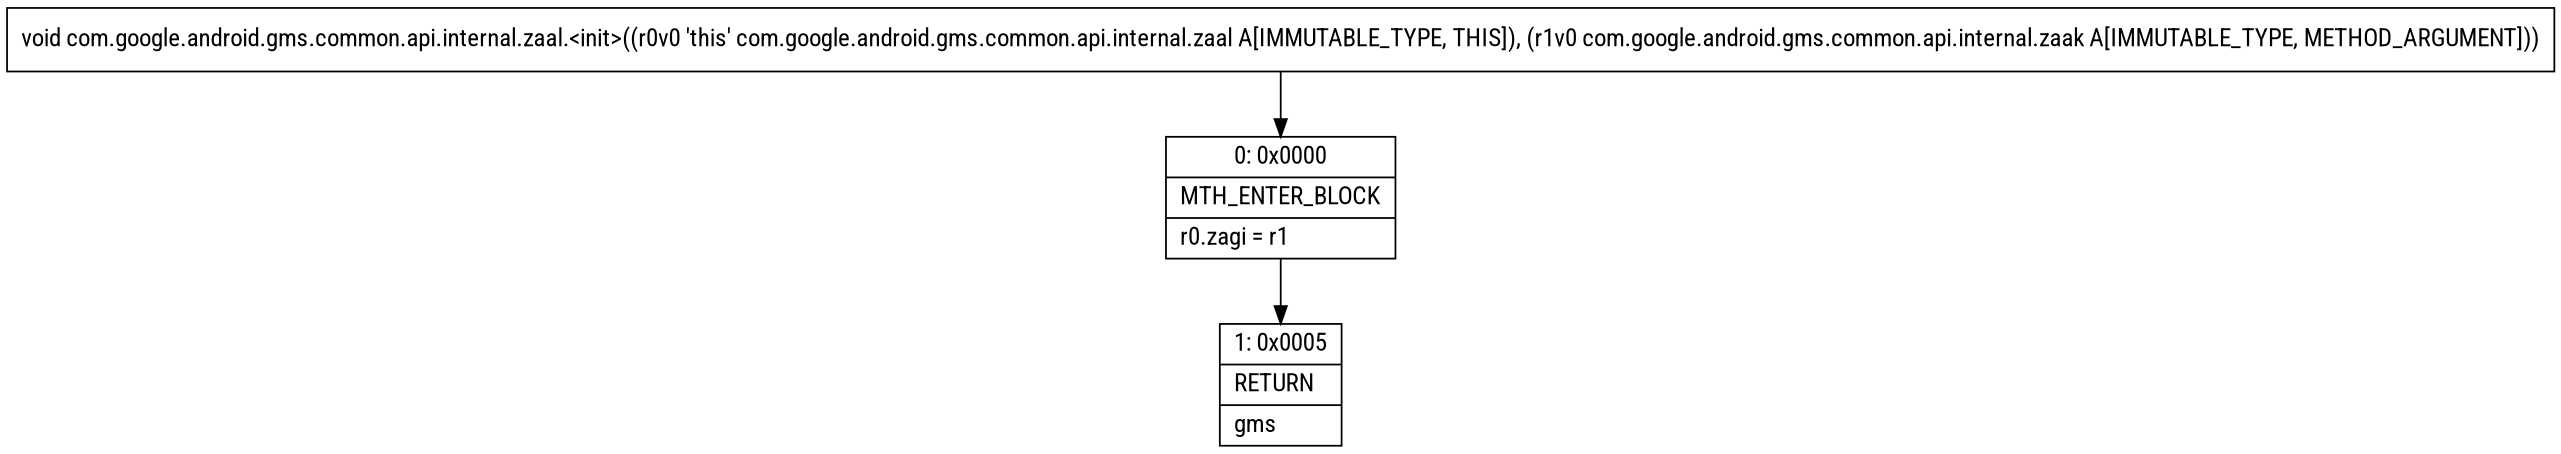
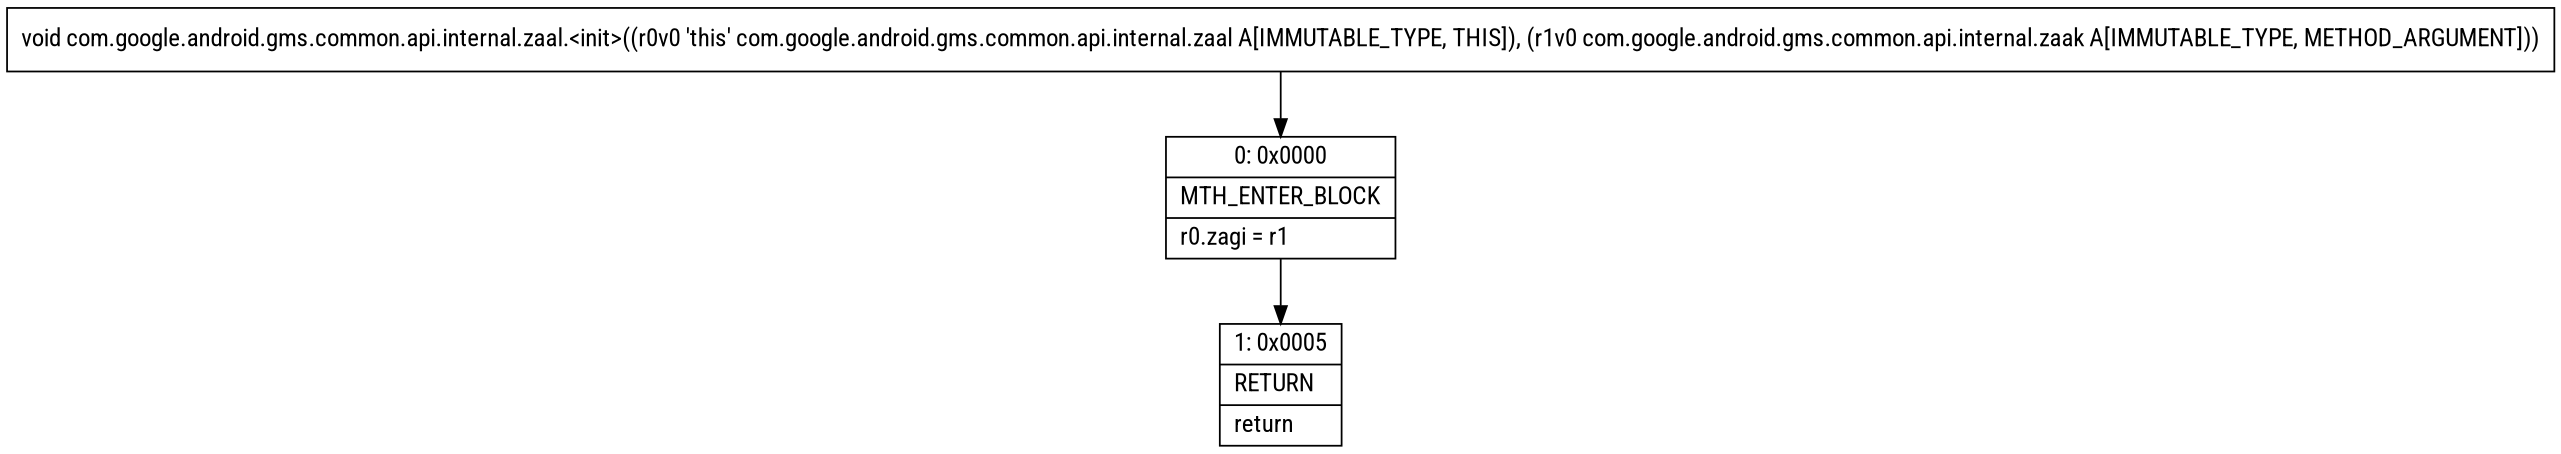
(1256, 425) -> (1264, 425)
